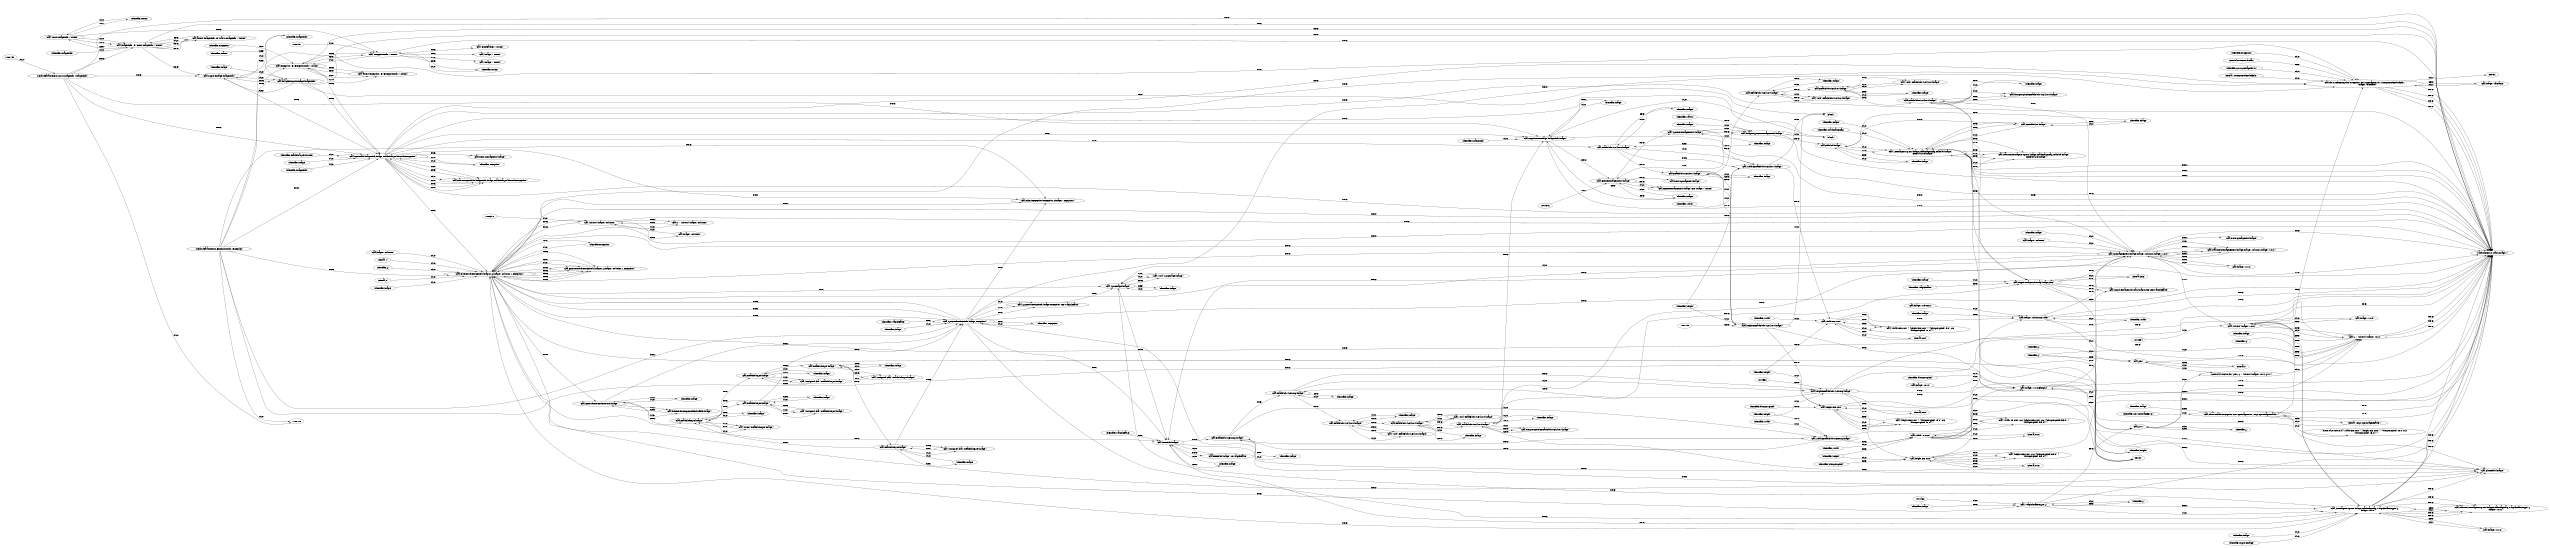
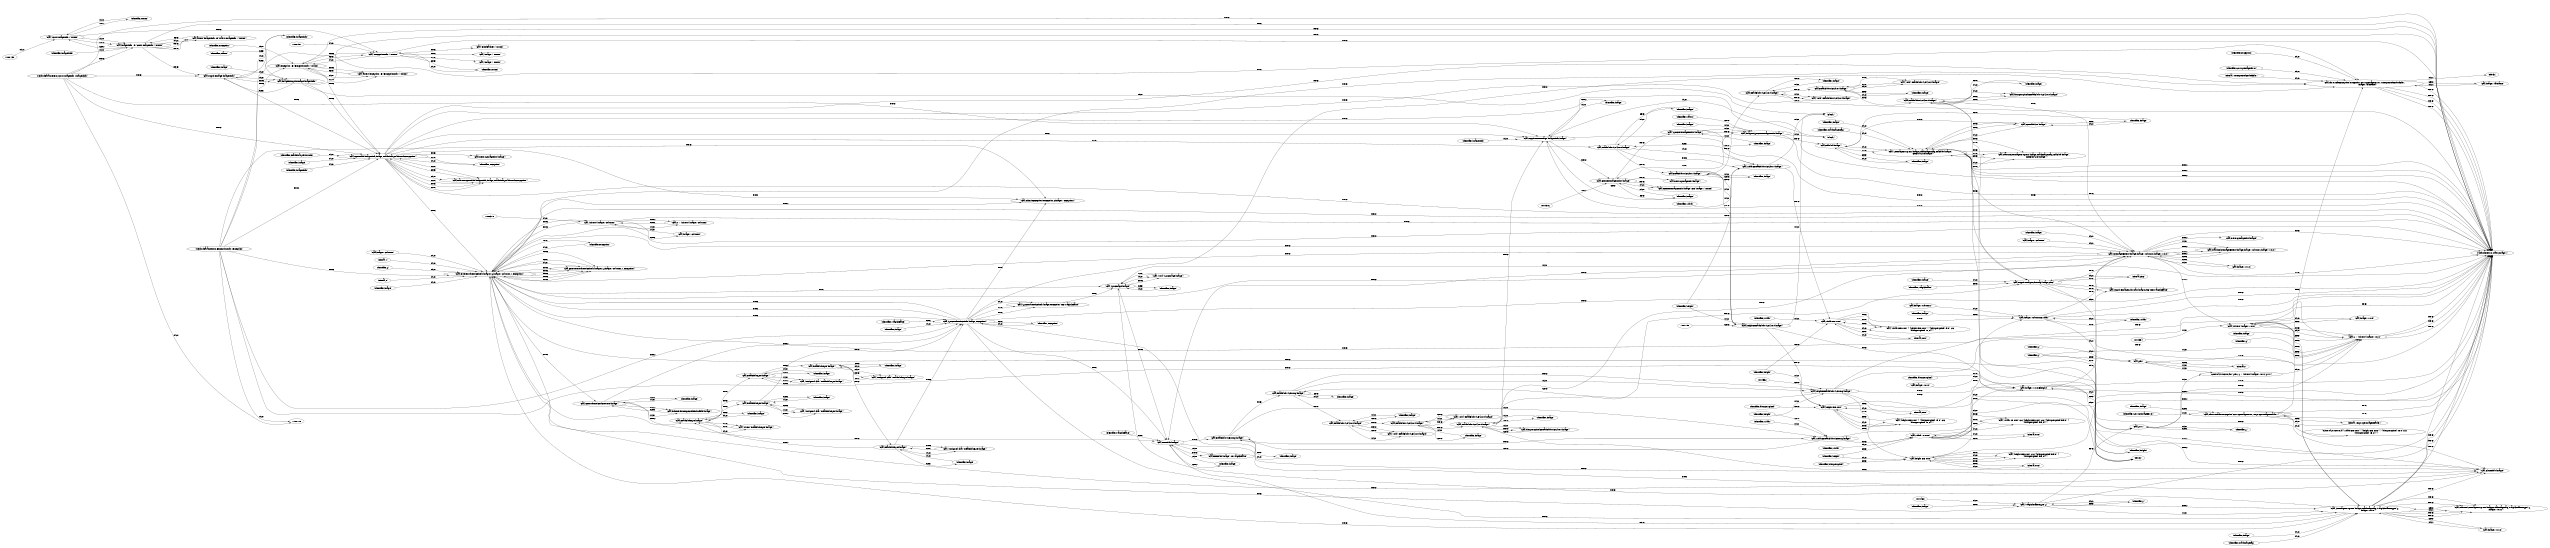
(2241, 61) -> none
(34, 66) -> (34, 47)
(2241, 543) -> (2241, 543)
